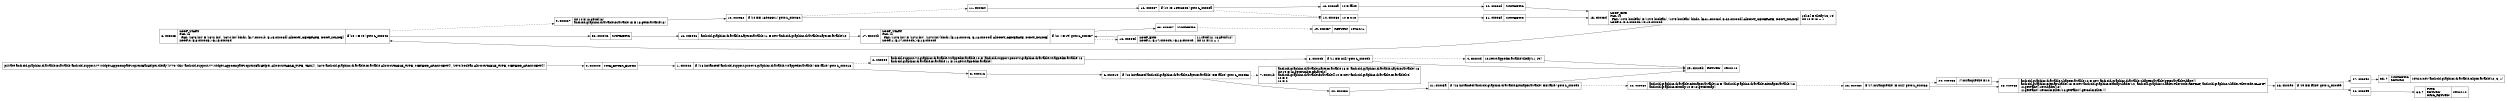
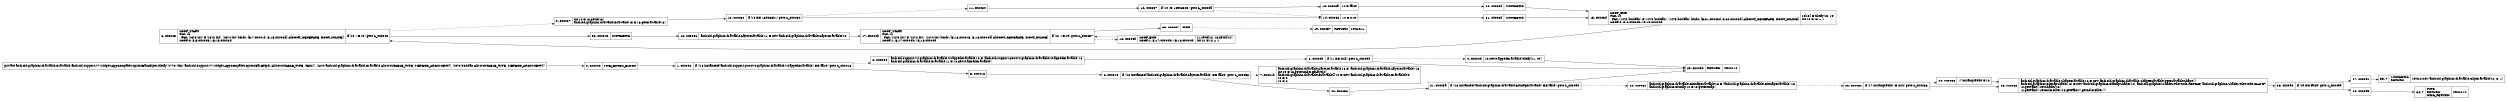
(1186, 28) -> (1186, 28)
(1107, 37) -> (1107, 37)
